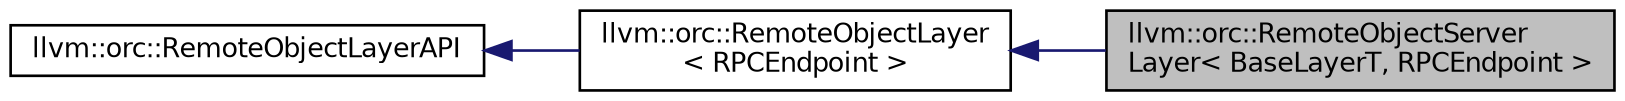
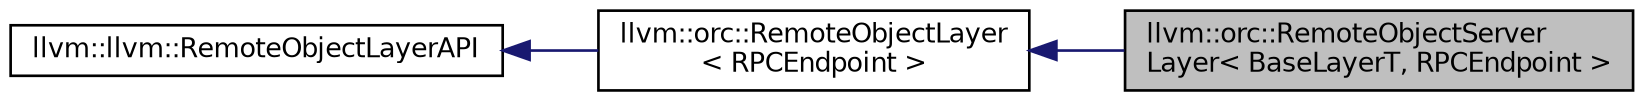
(247, 51) -> (257, 51)
